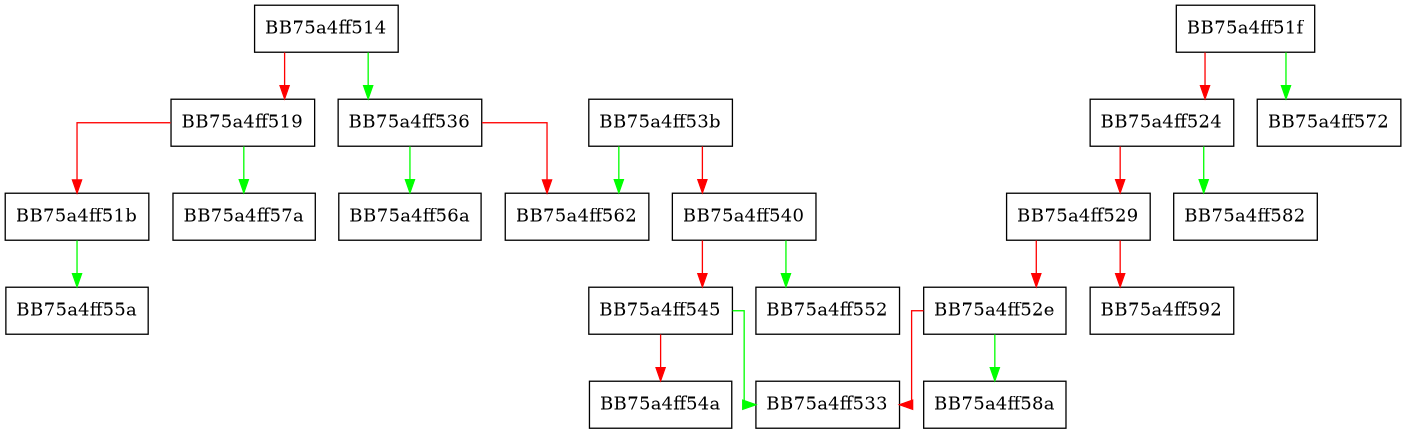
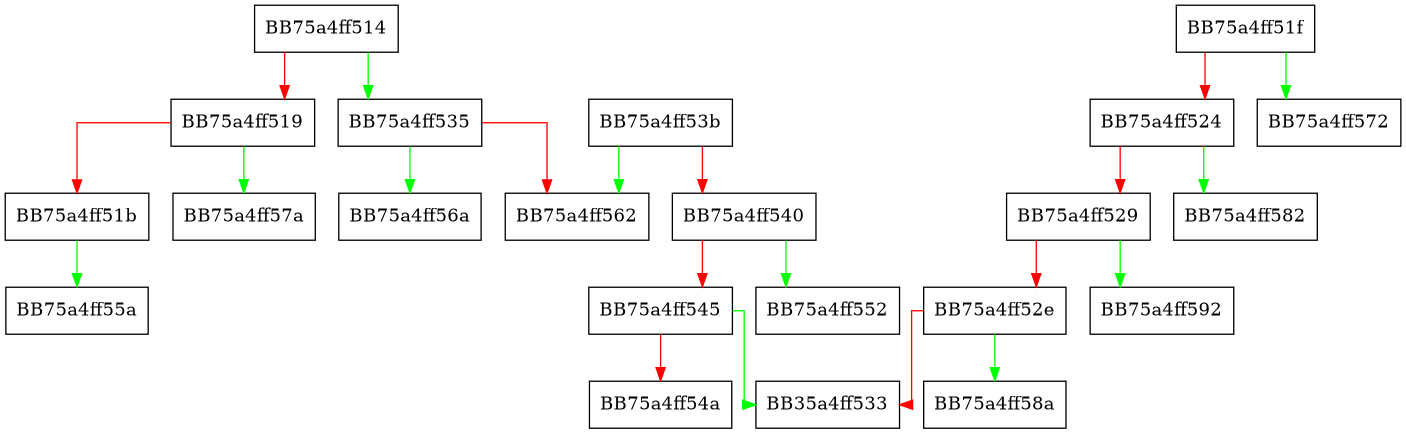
(410, 123) -> (410, 123)
(1120, 257) -> (1120, 257)
(828, 405) -> (828, 405)
